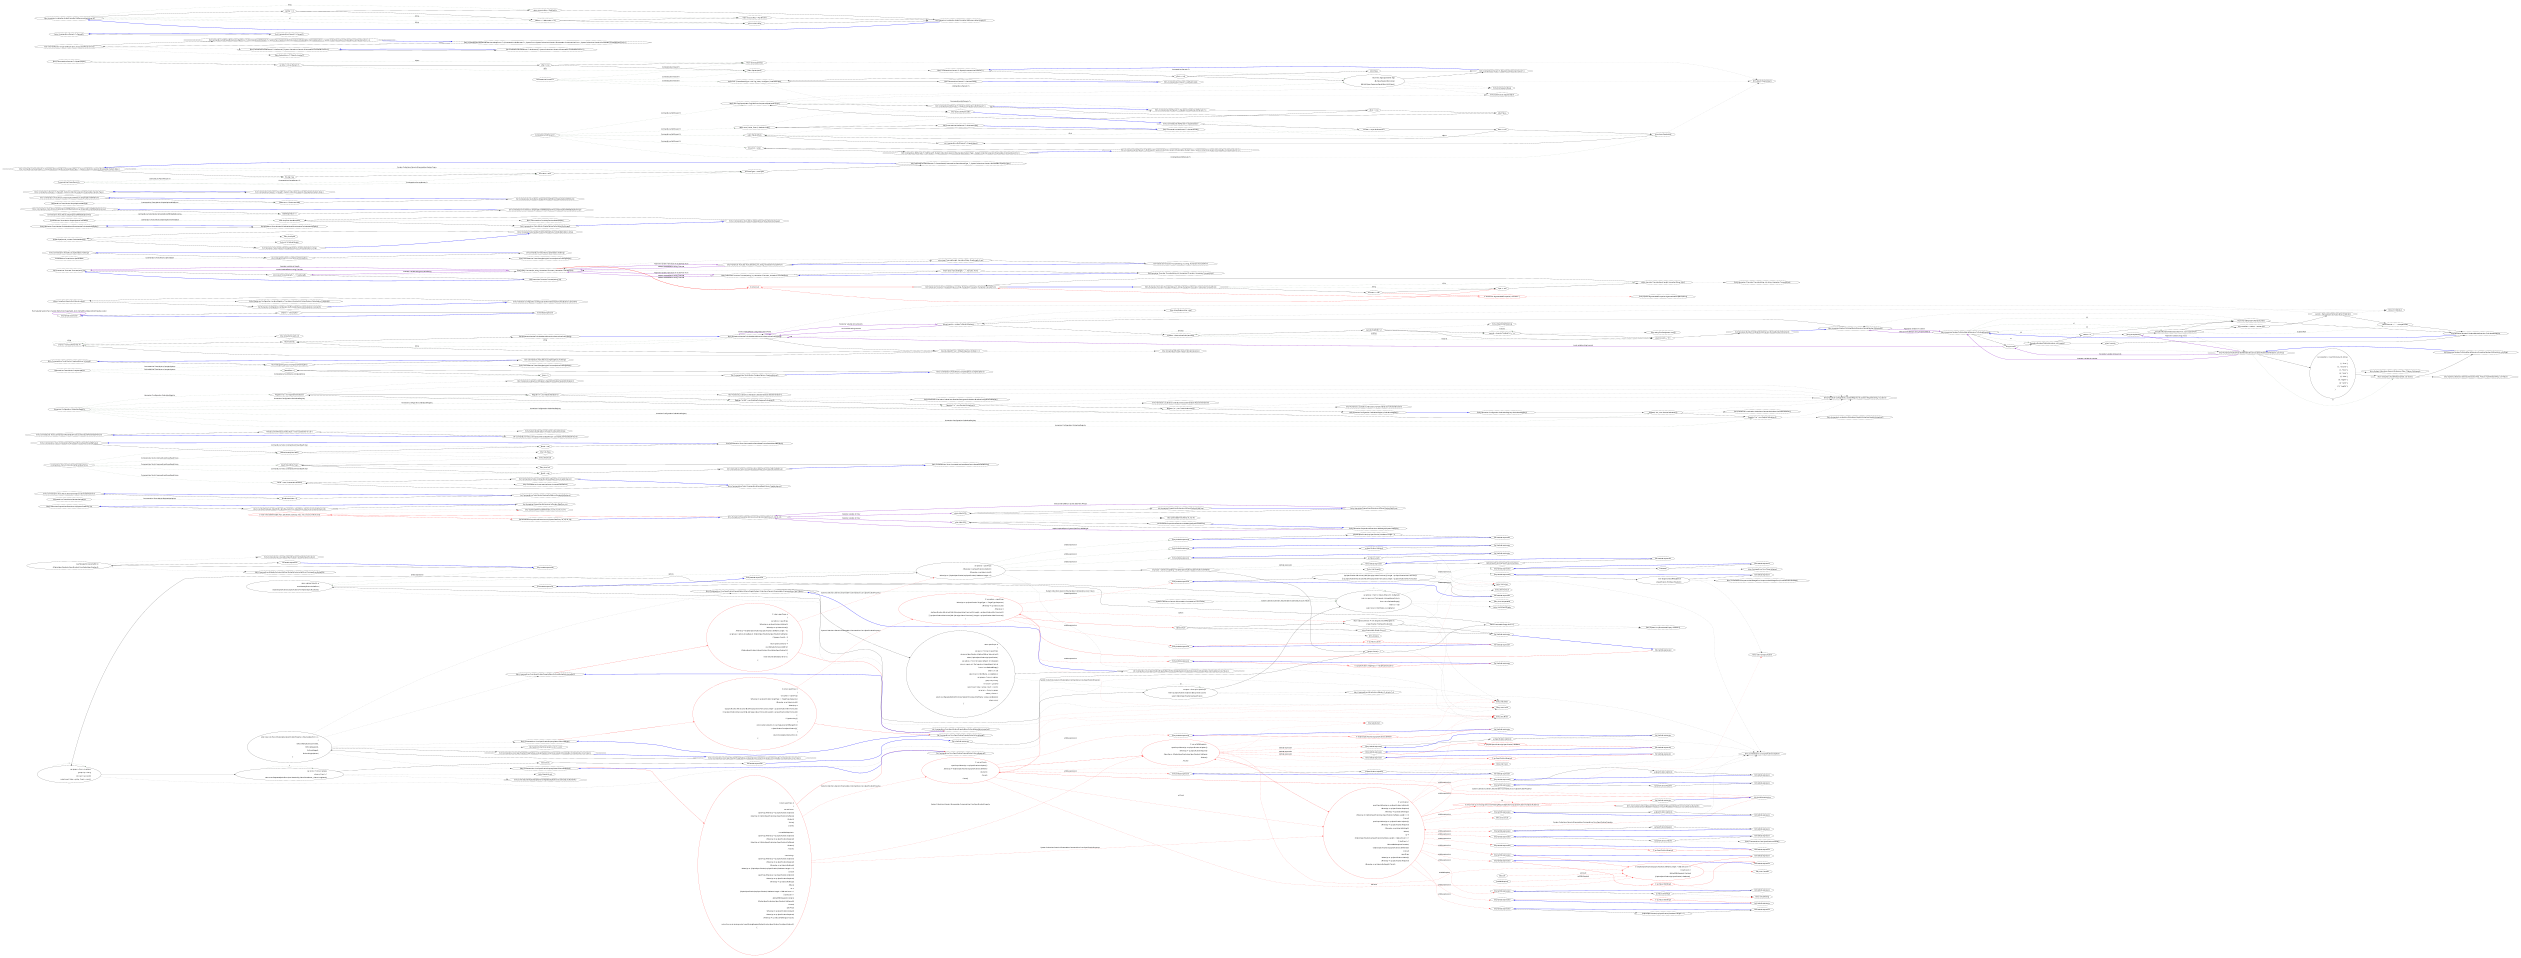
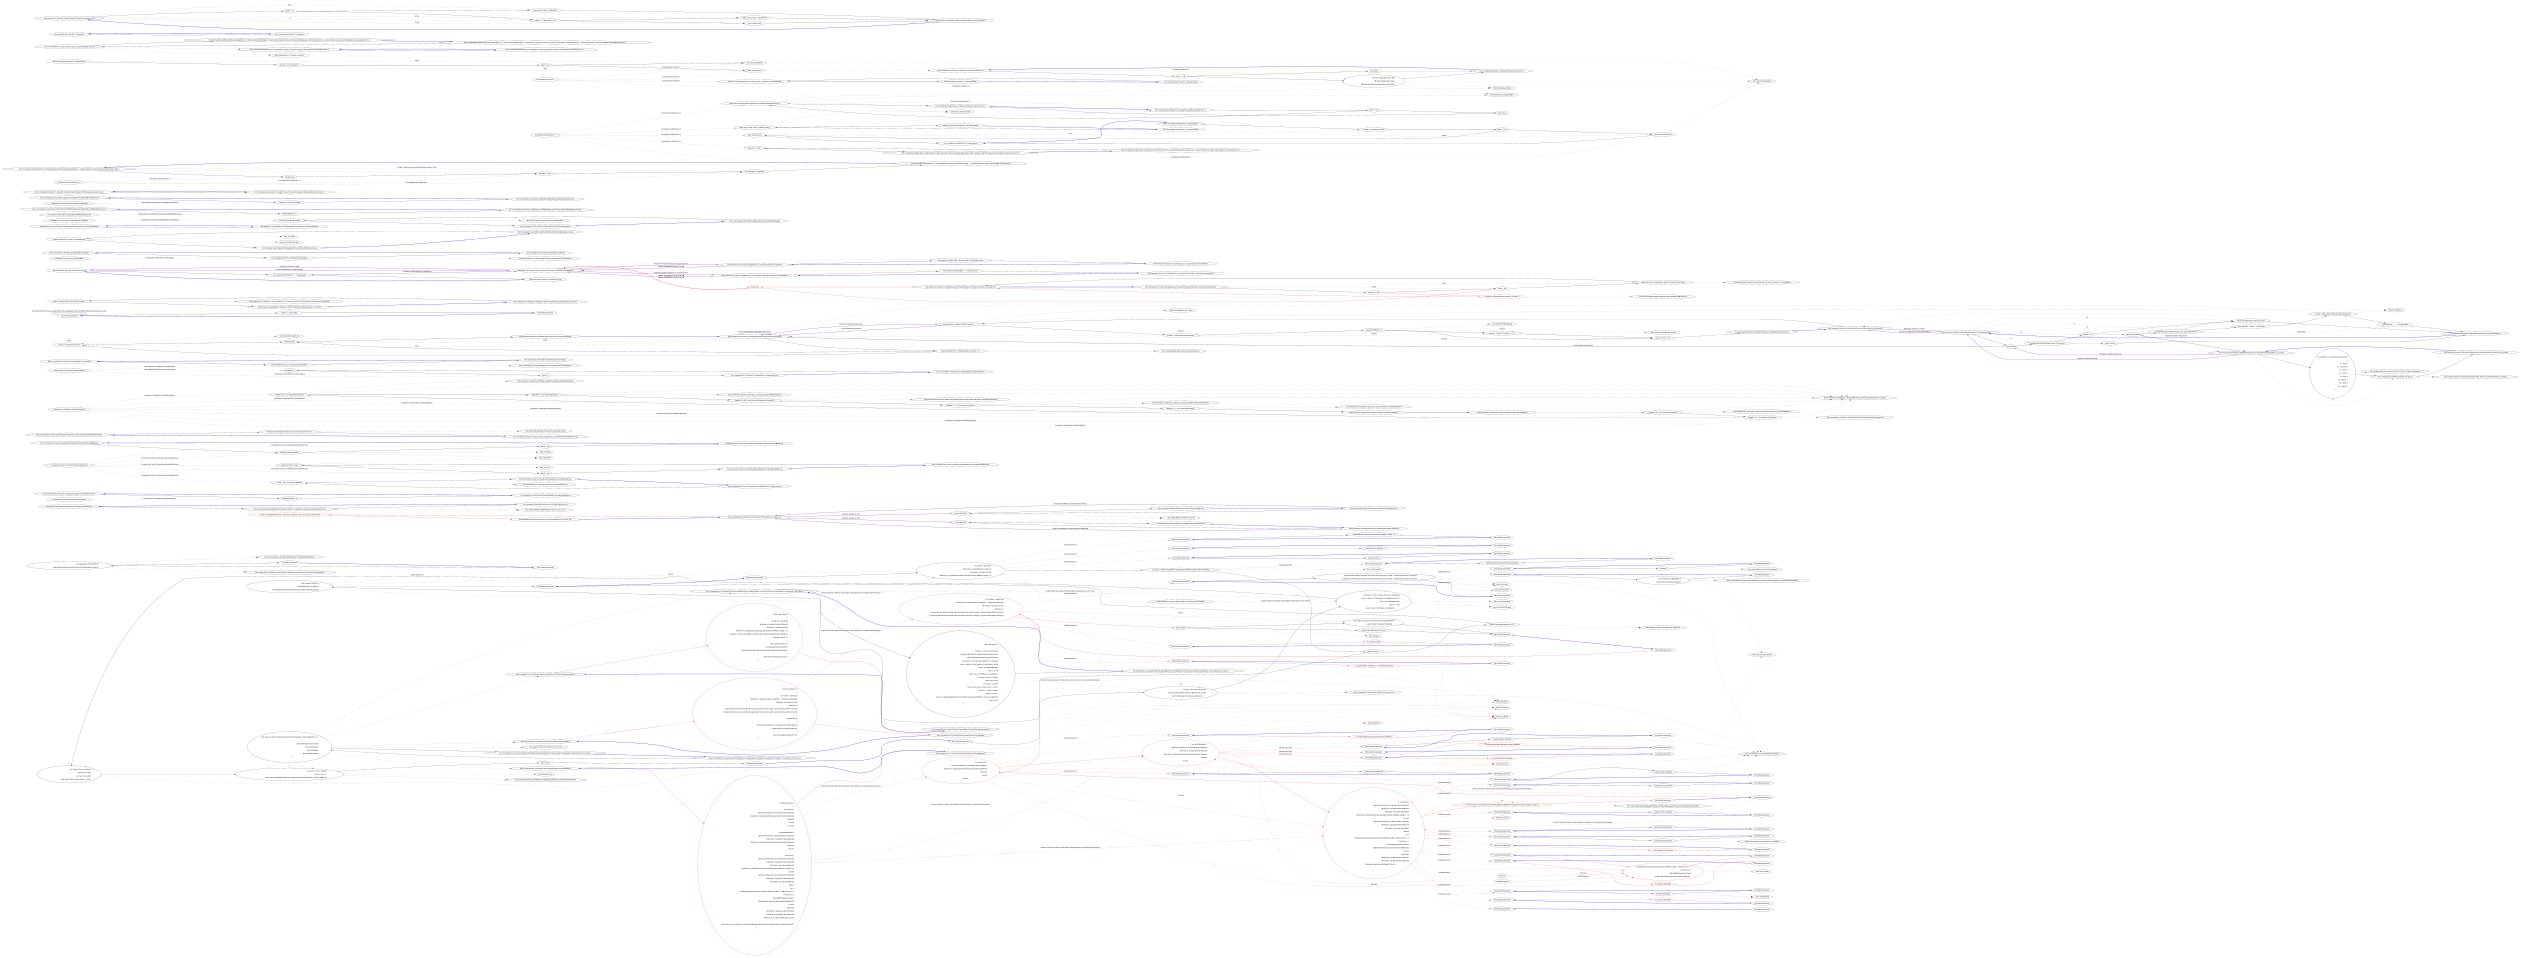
(1062, 118) -> (1079, 140)
(1663, 914) -> none
